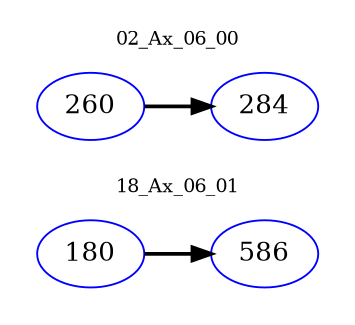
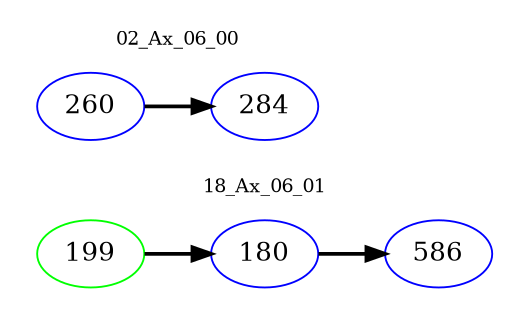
none -> (91, 254)
